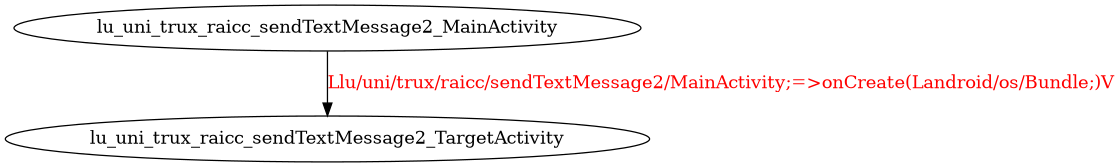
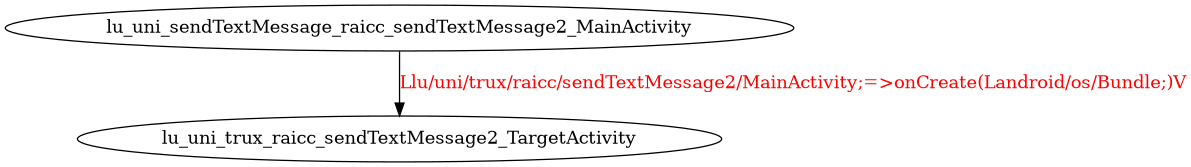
(327, 28) -> (400, 28)
